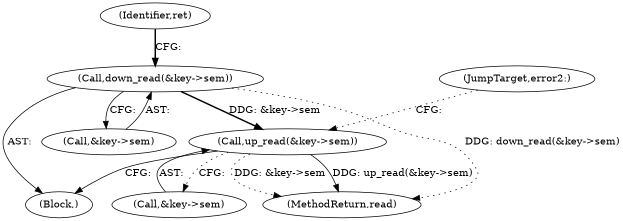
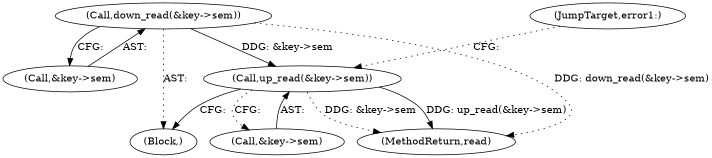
(155, 16) -> none
(517, 79) -> (608, 16)
(218, 109) -> (230, 46)
(10, 126) -> (163, 75)
